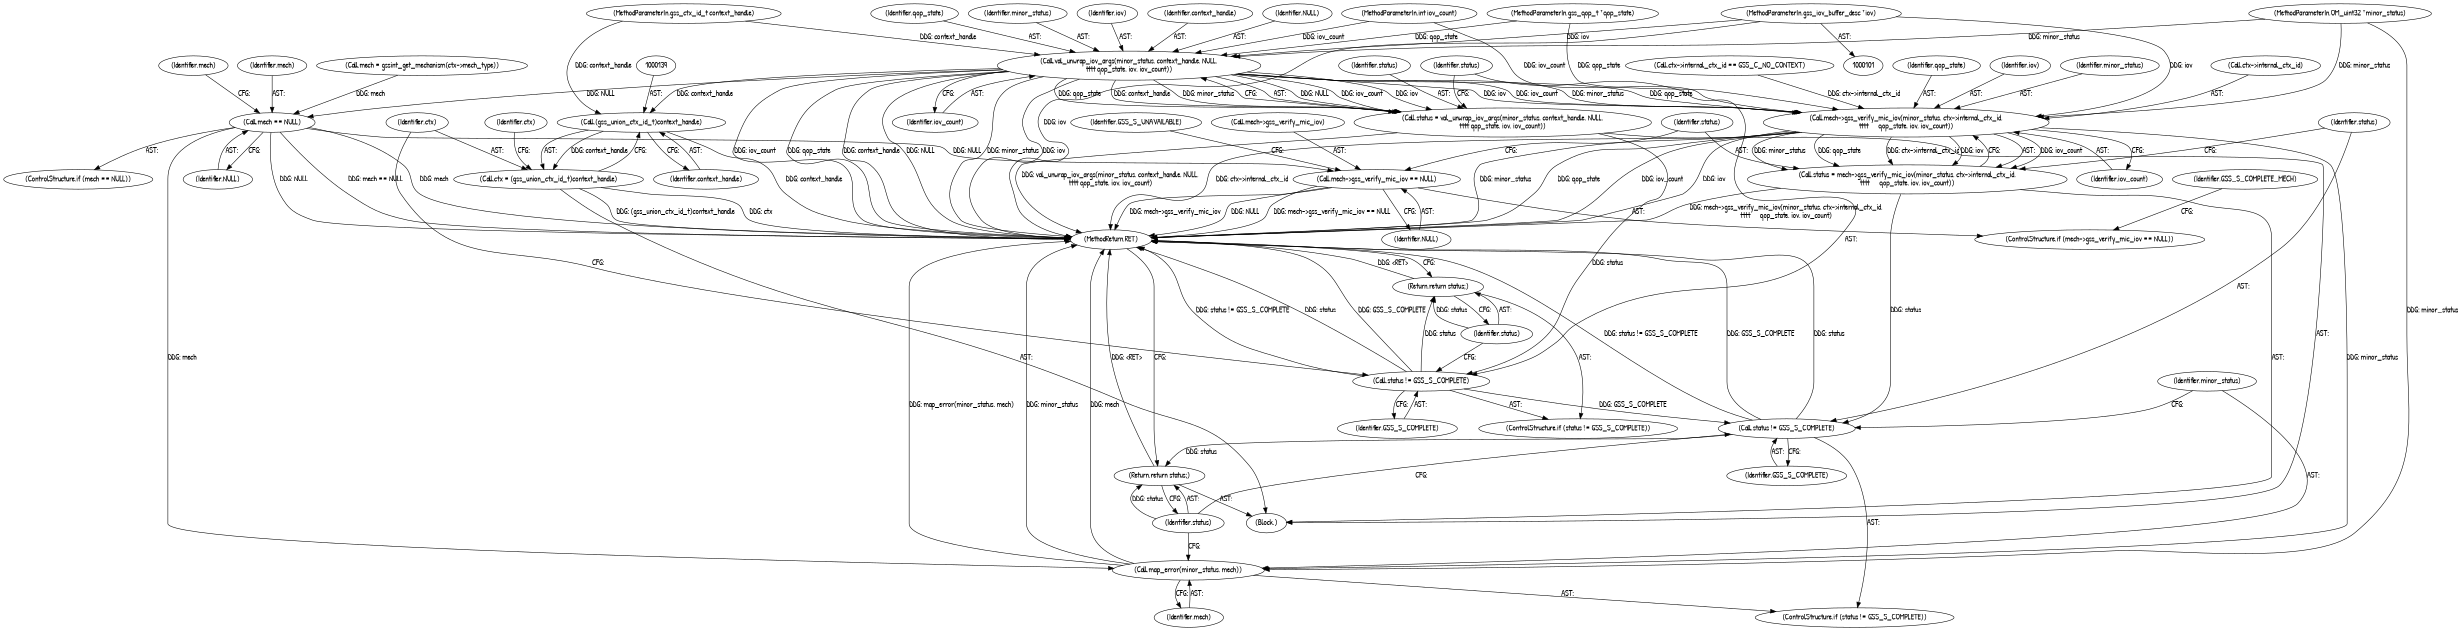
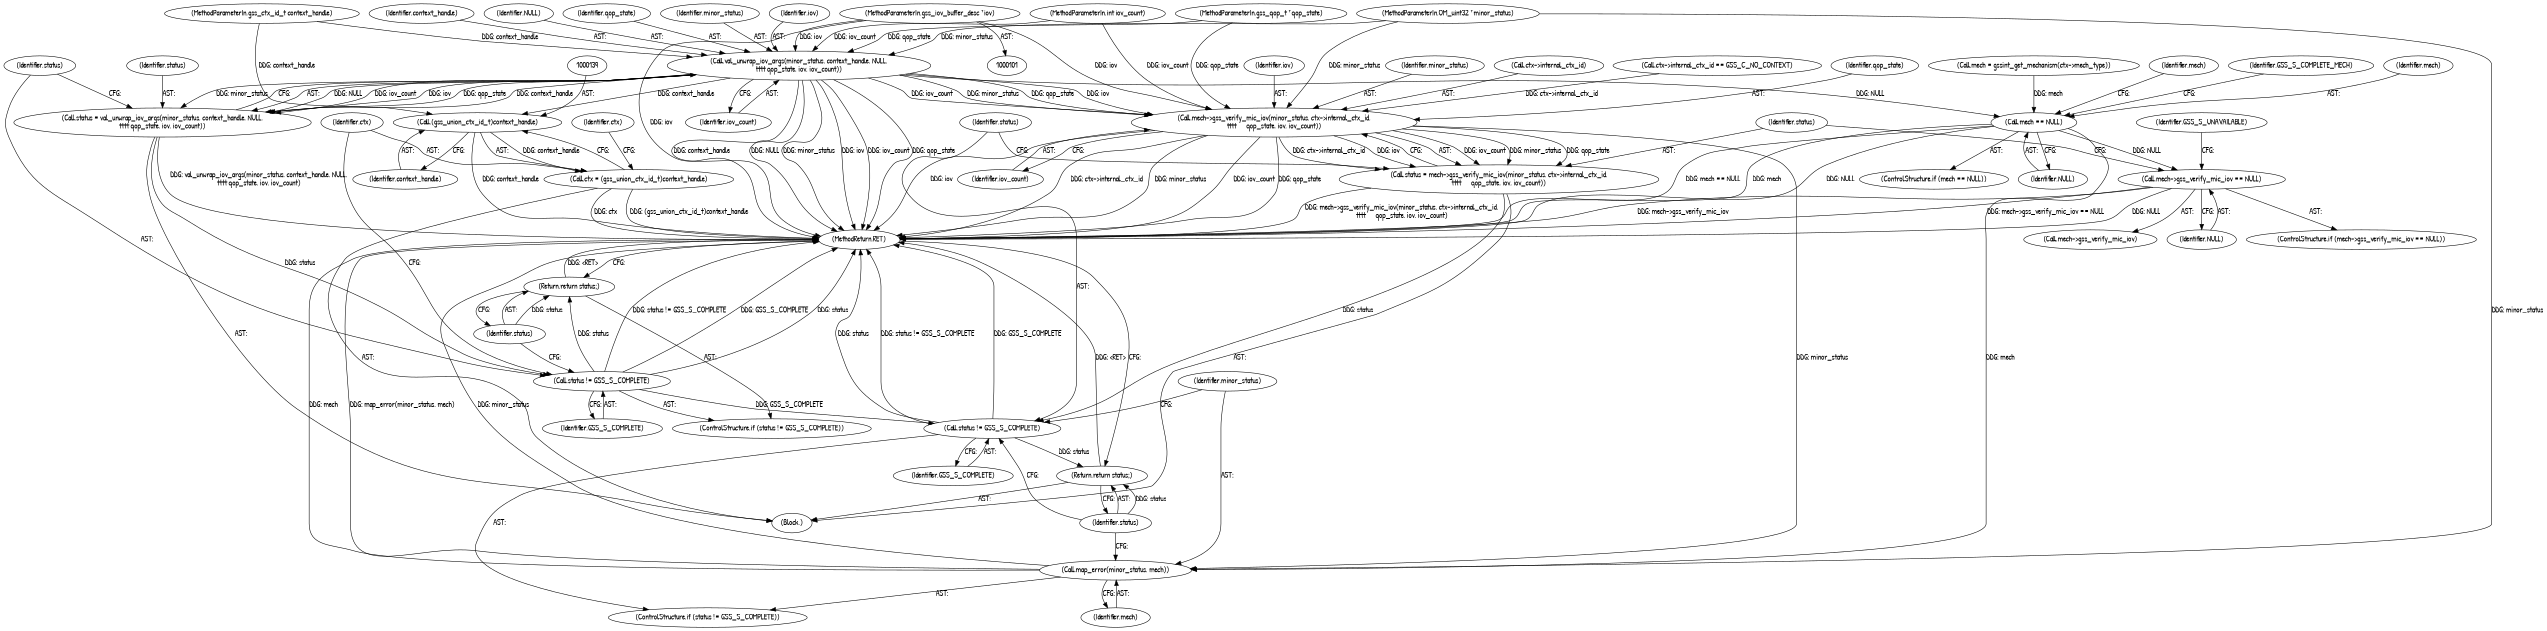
(1326, 150) -> (2170, 215)
(2170, 208) -> (2167, 94)
